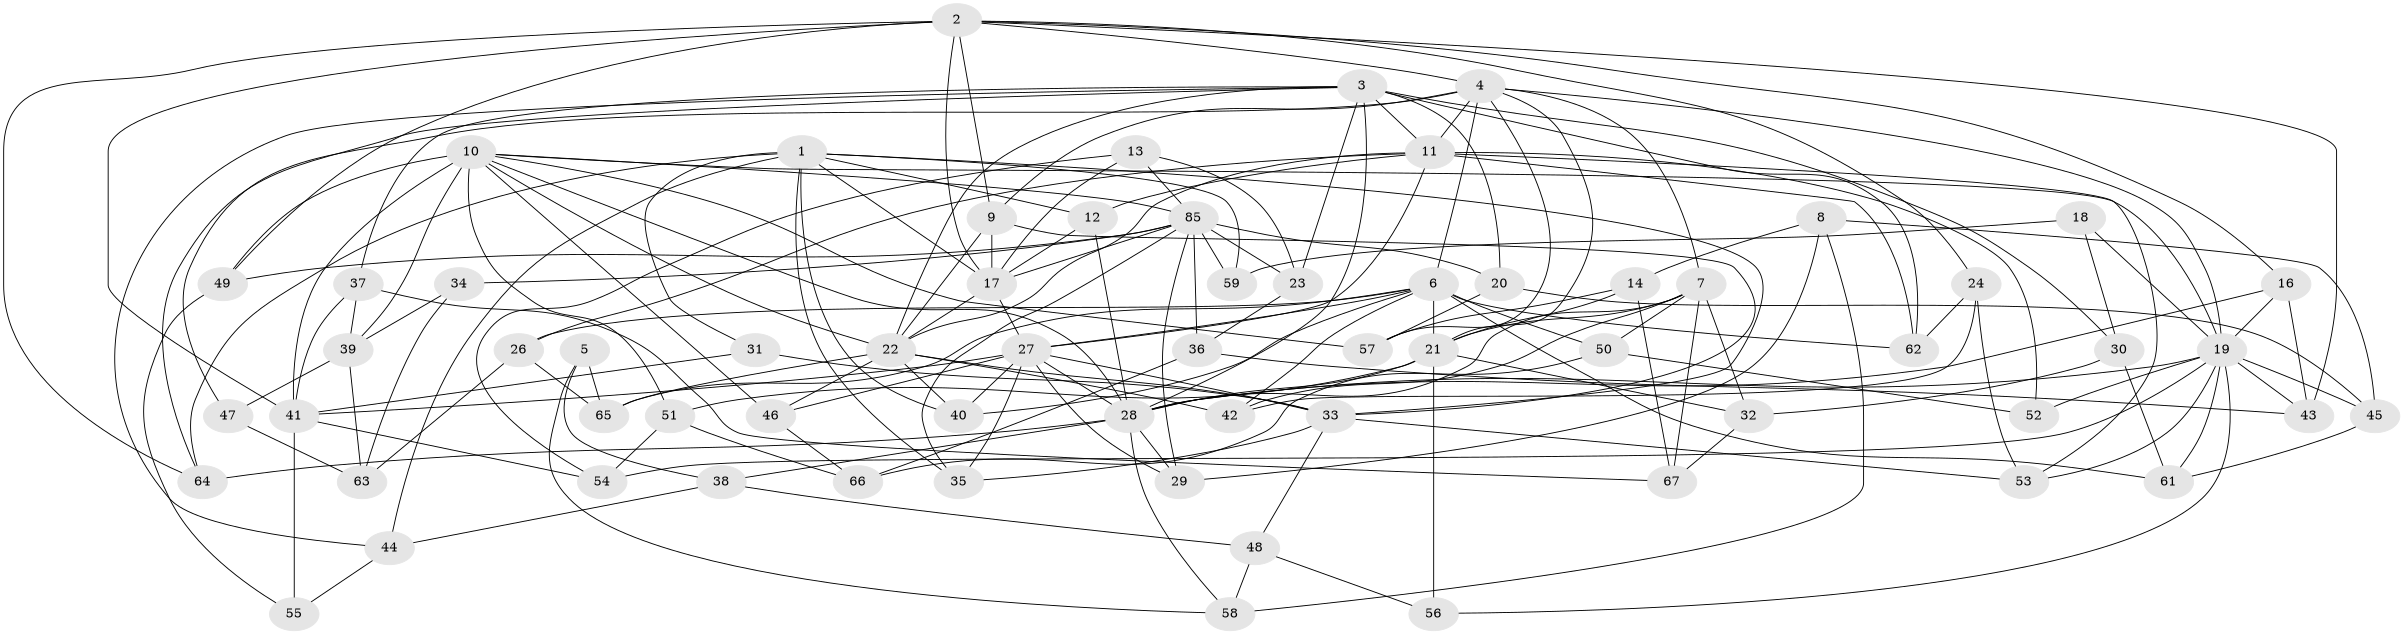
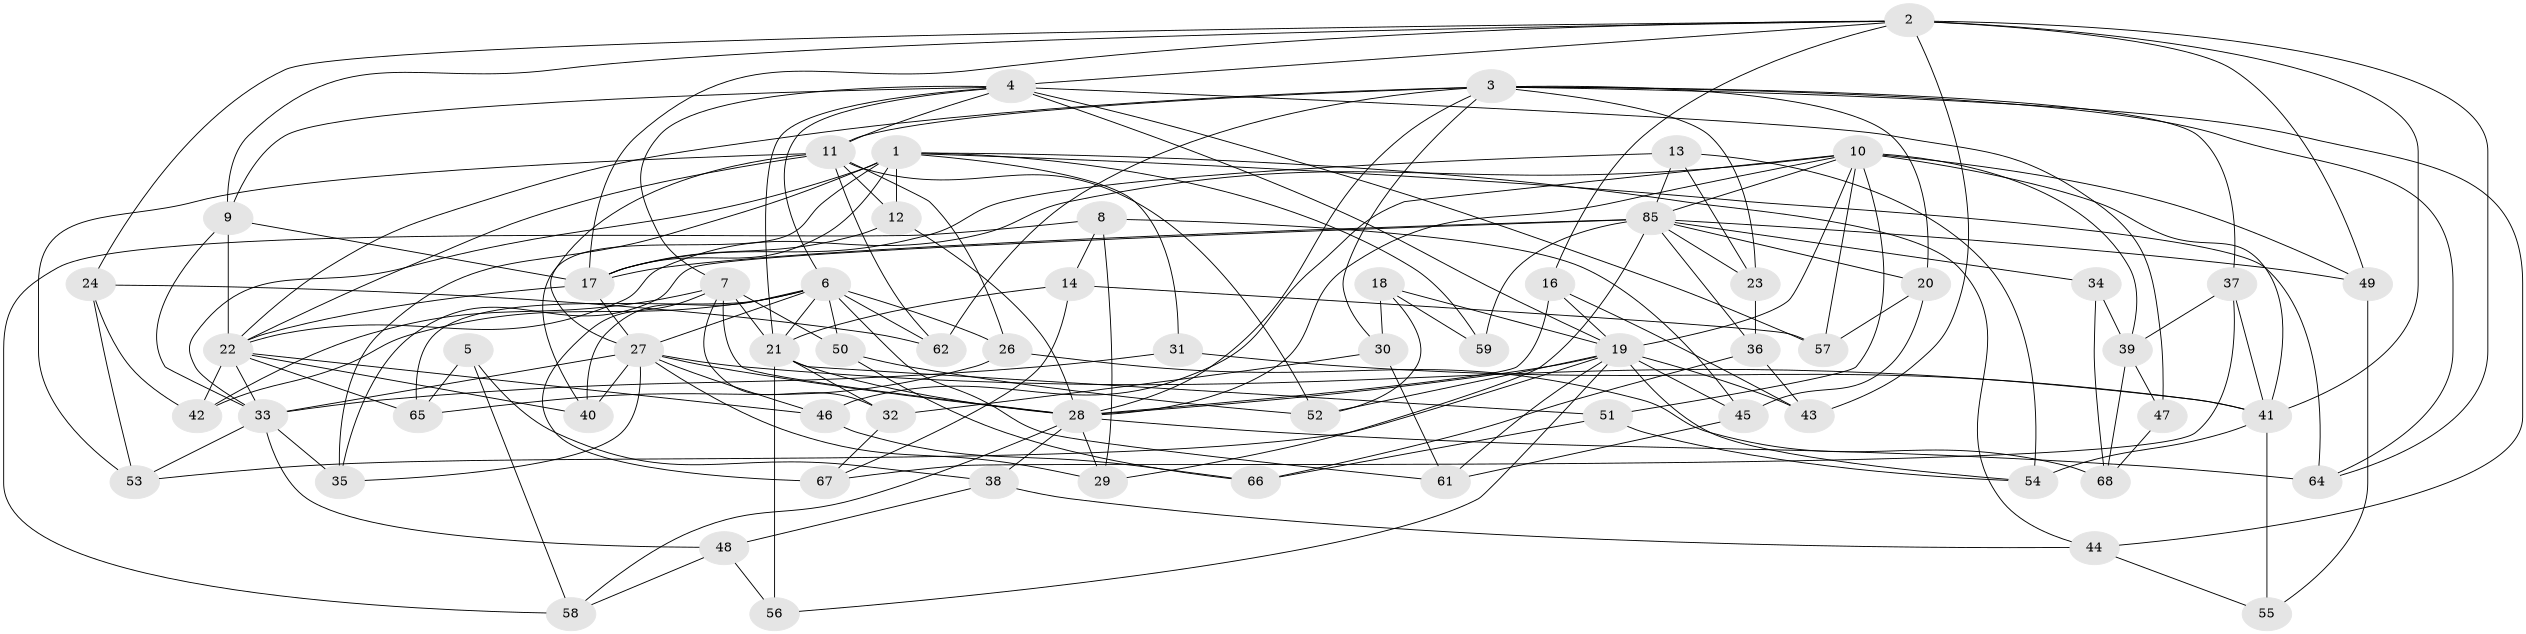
none -> (1419, 361)
(362, 482) -> (2106, 482)
